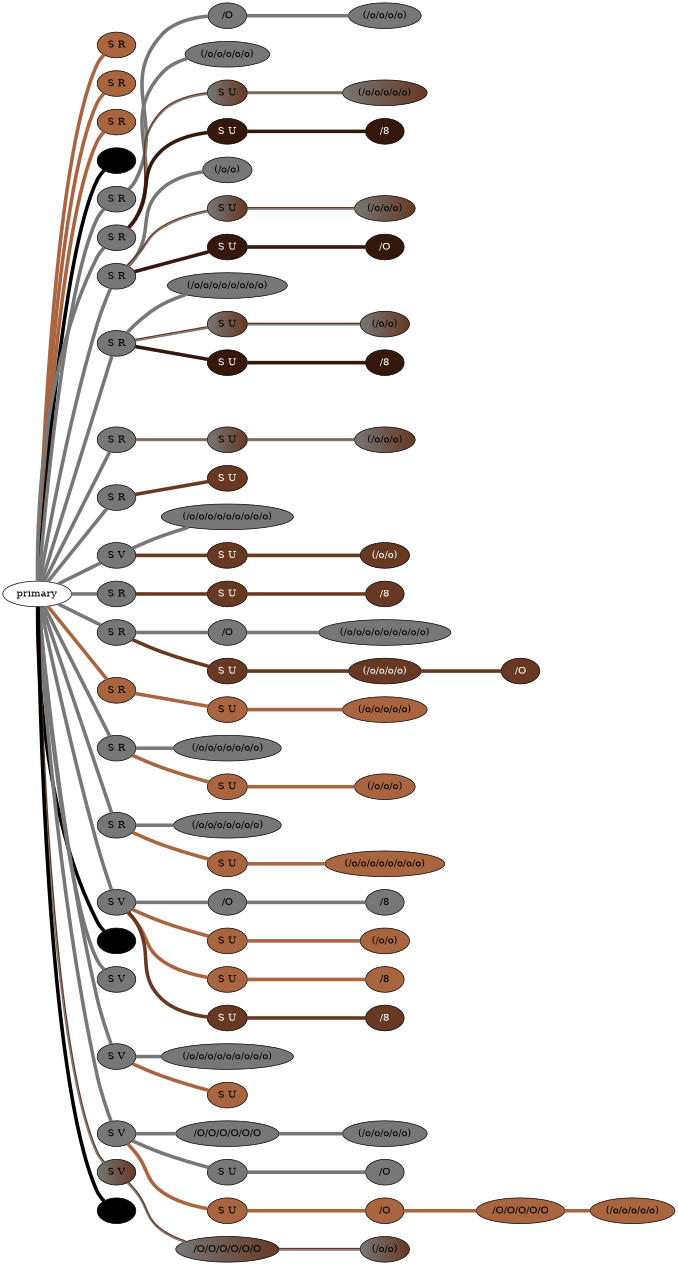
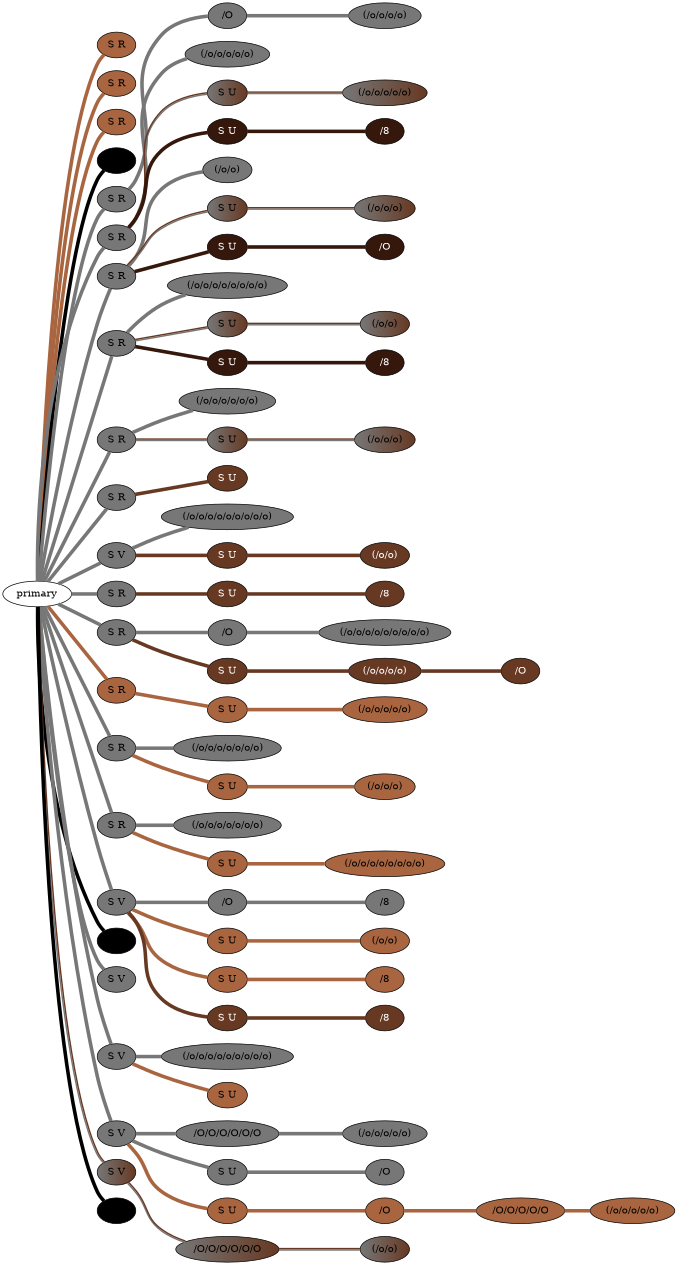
none -> (227, 401)
